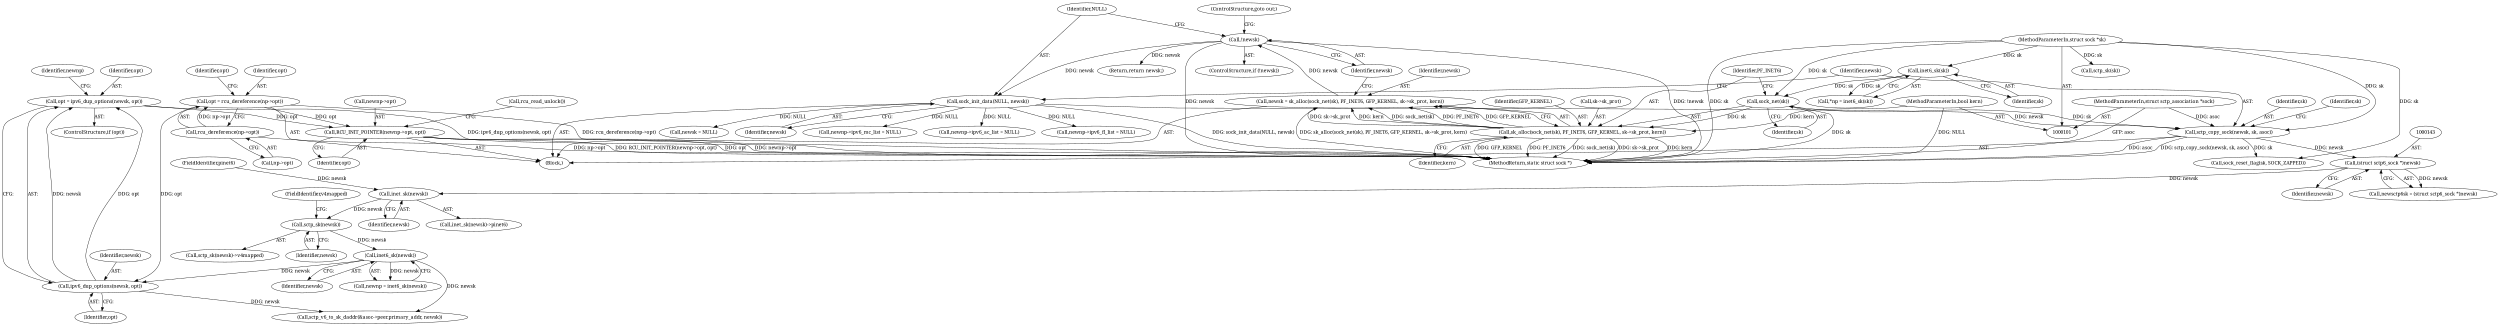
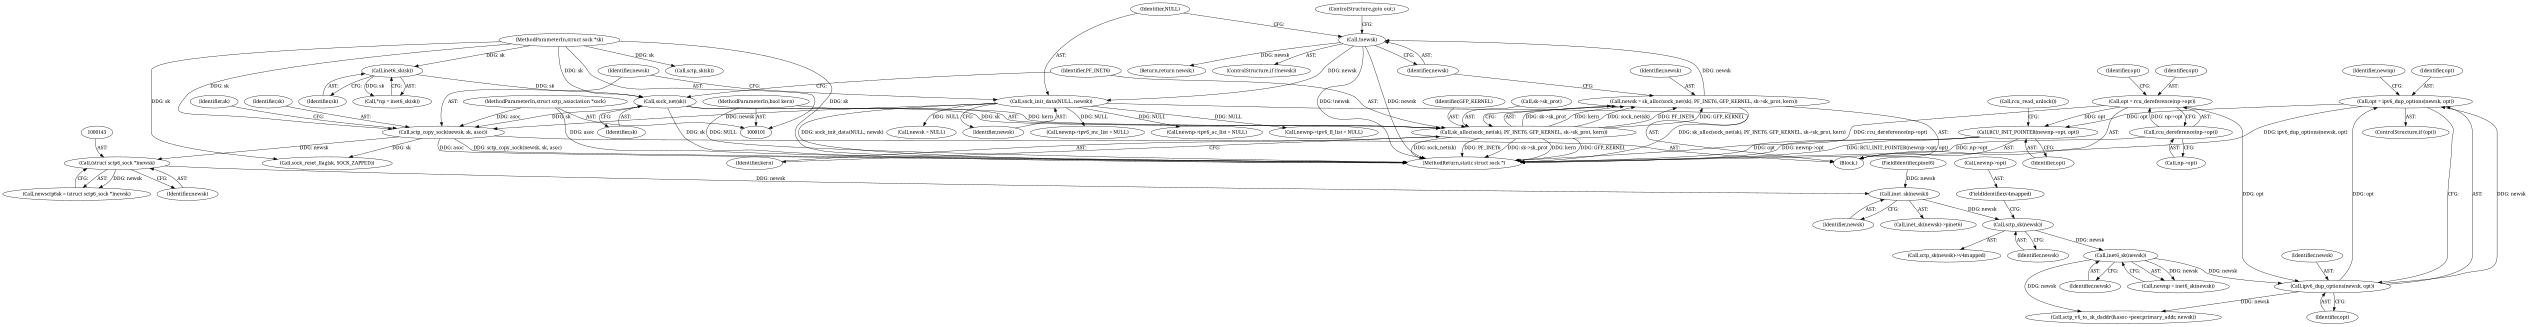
(375, 115) -> (1992, 177)
(2124, 132) -> (582, 132)
